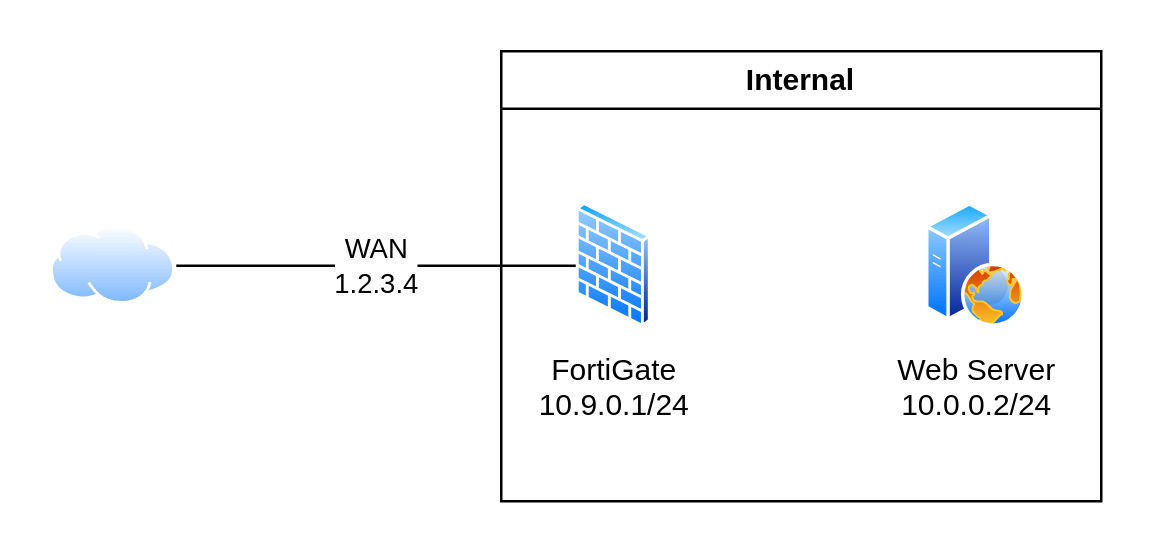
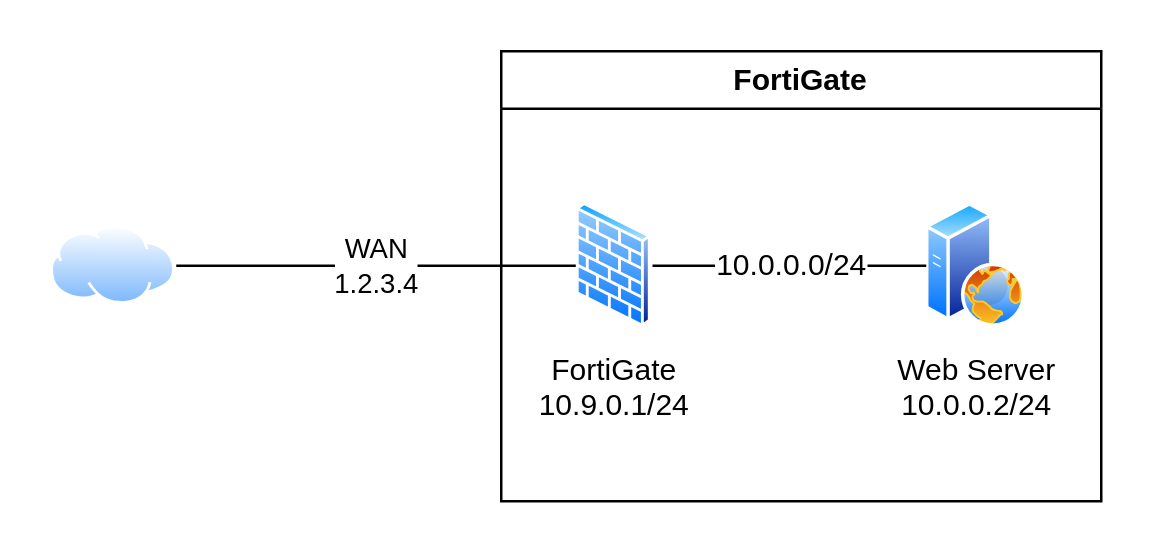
(801, 81) -> (801, 81)
none -> (866, 266)
